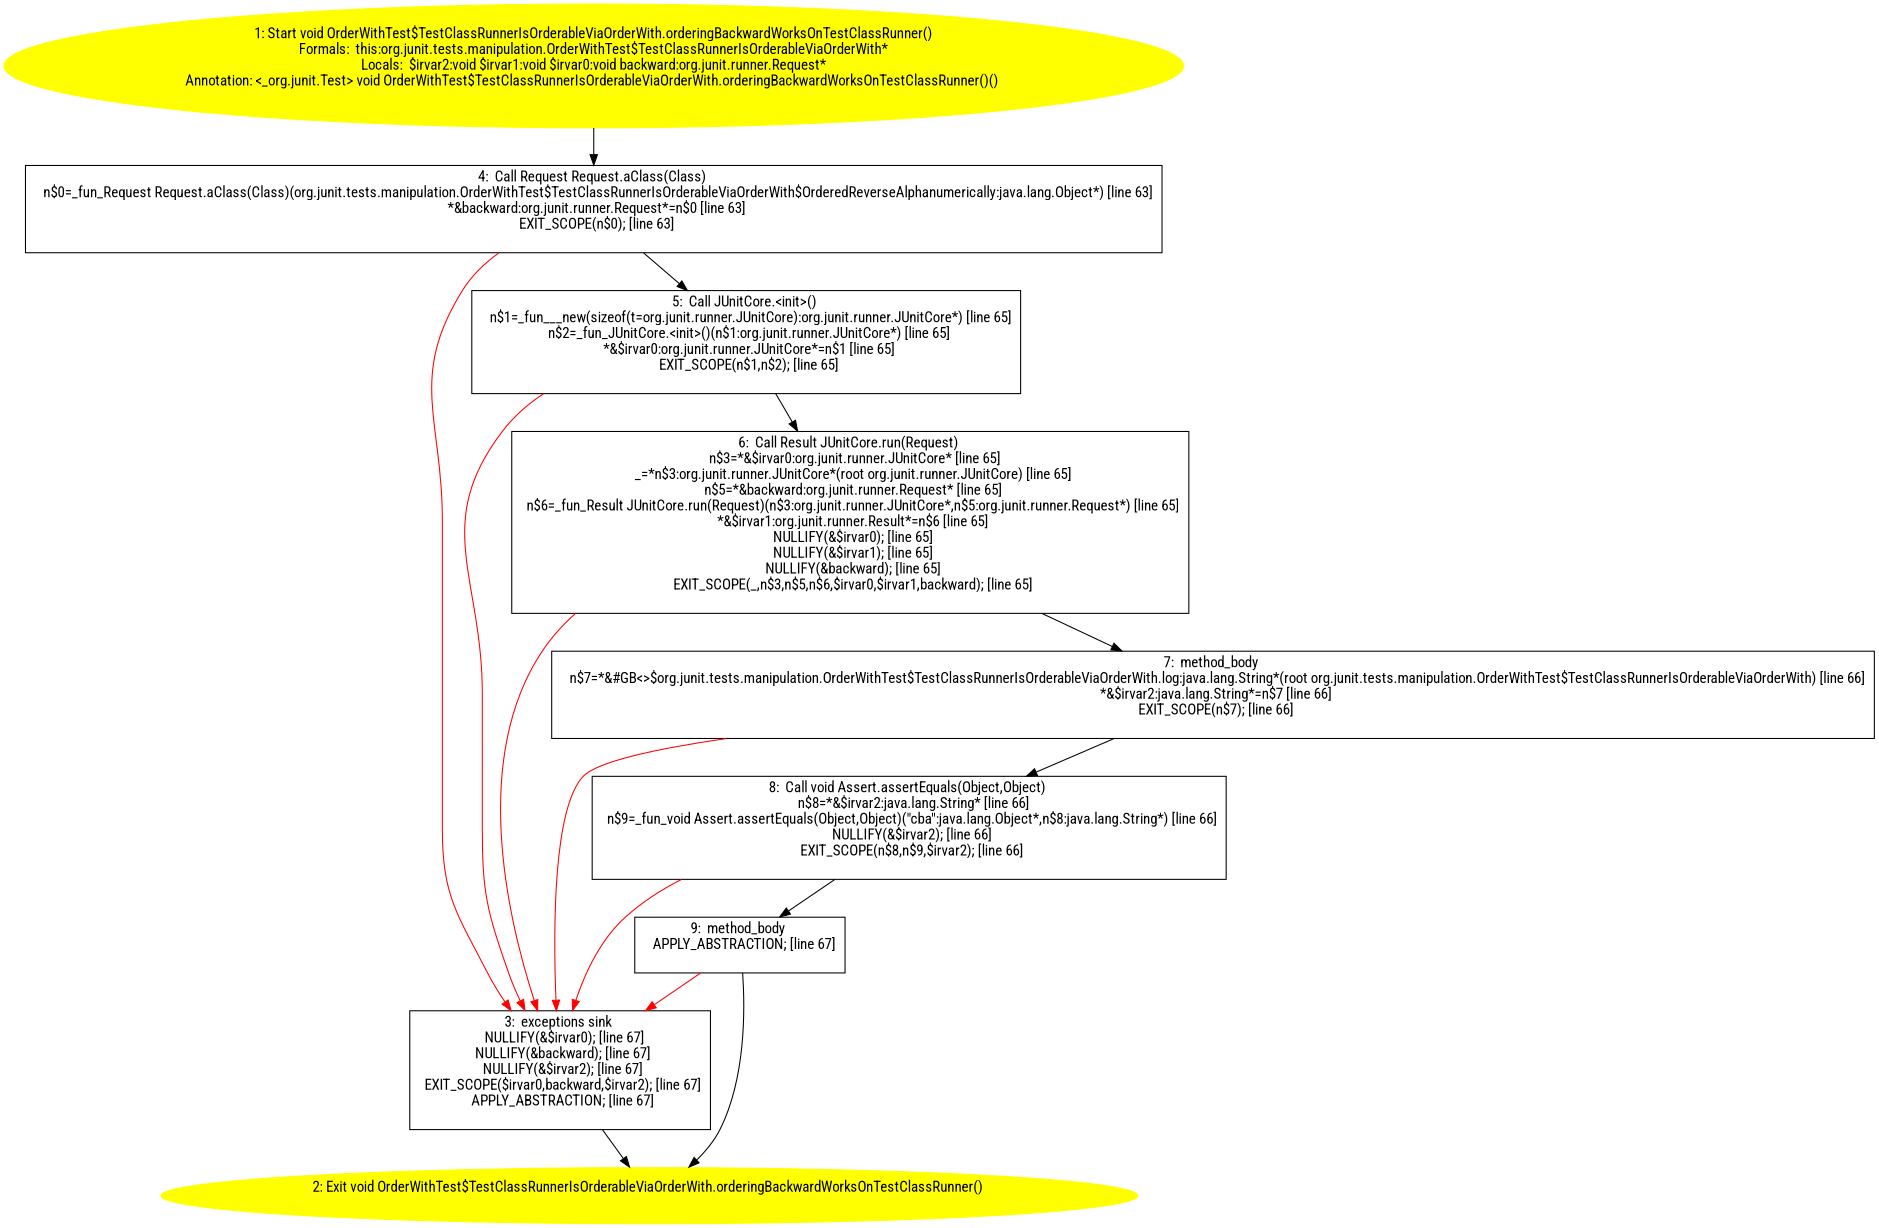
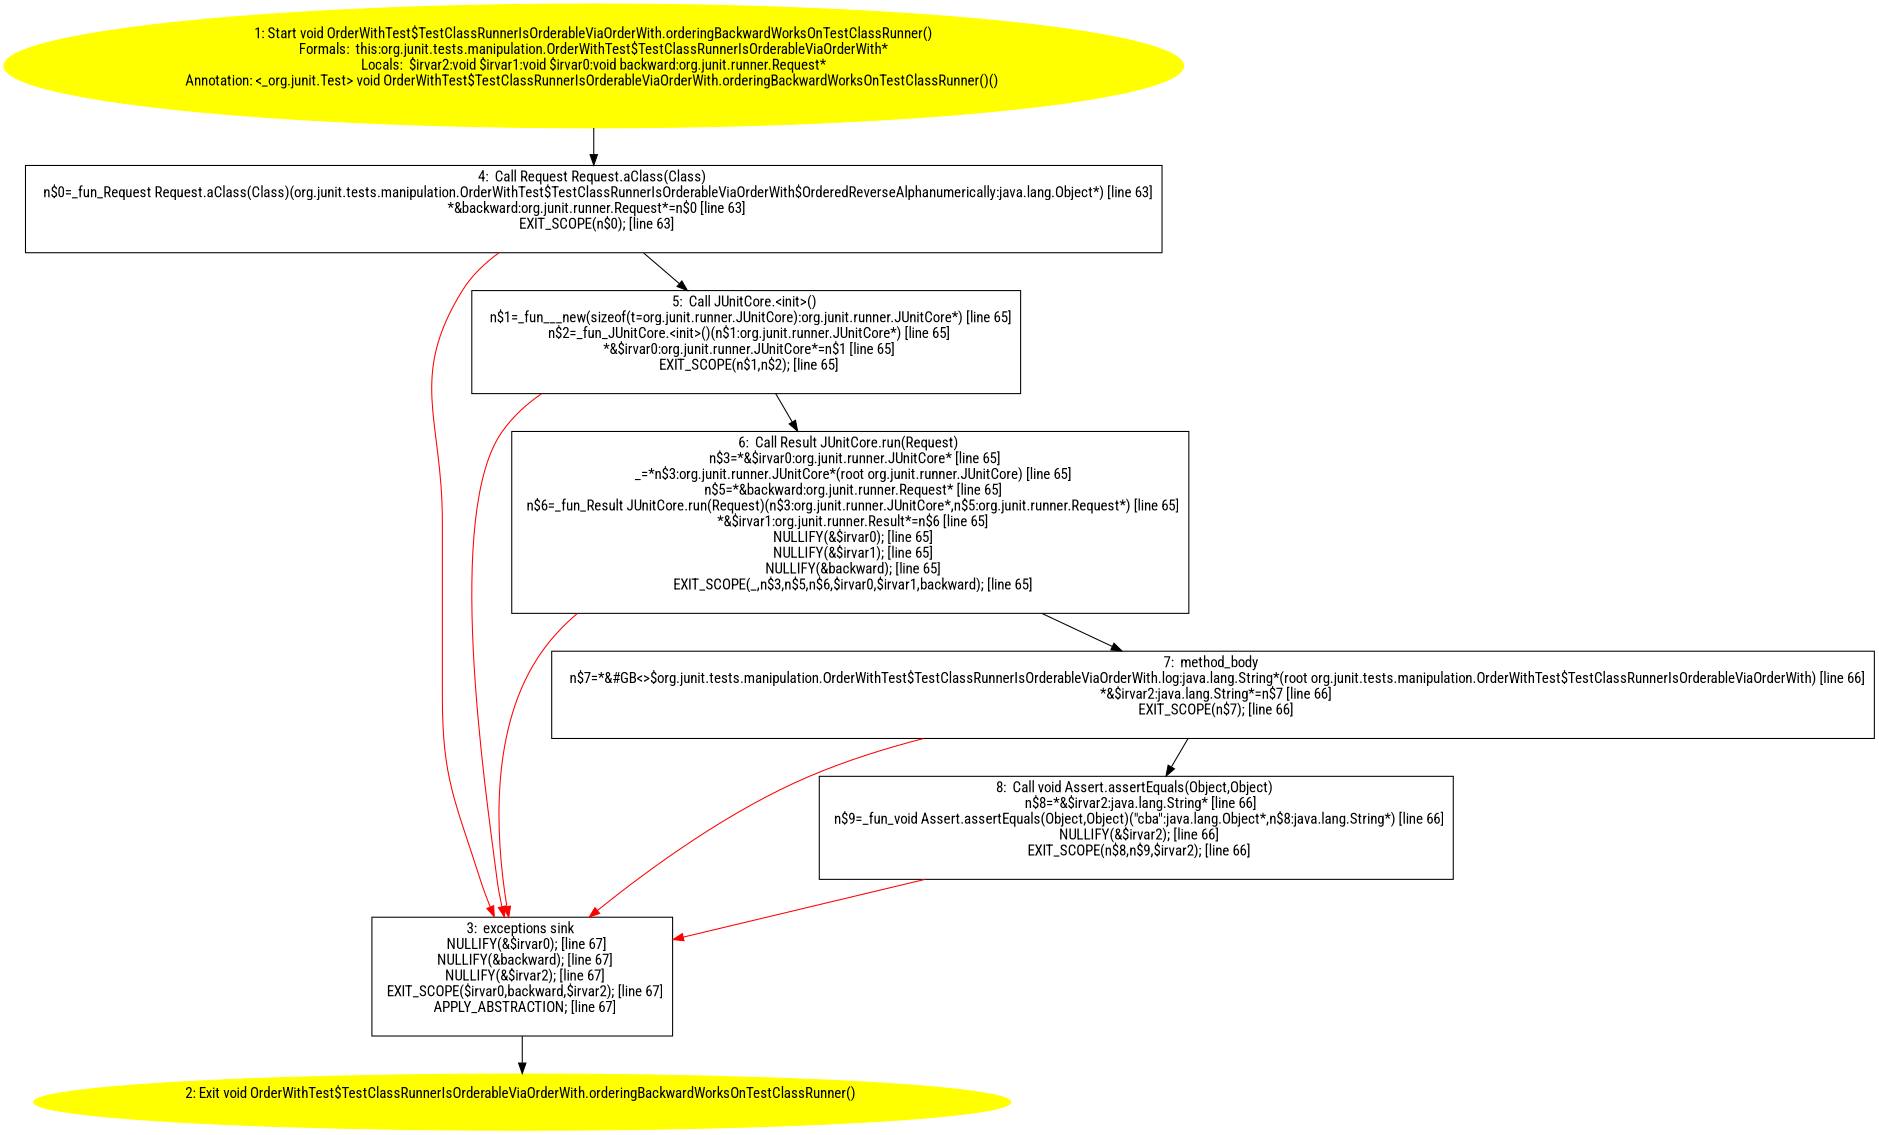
(740, 945) -> none
